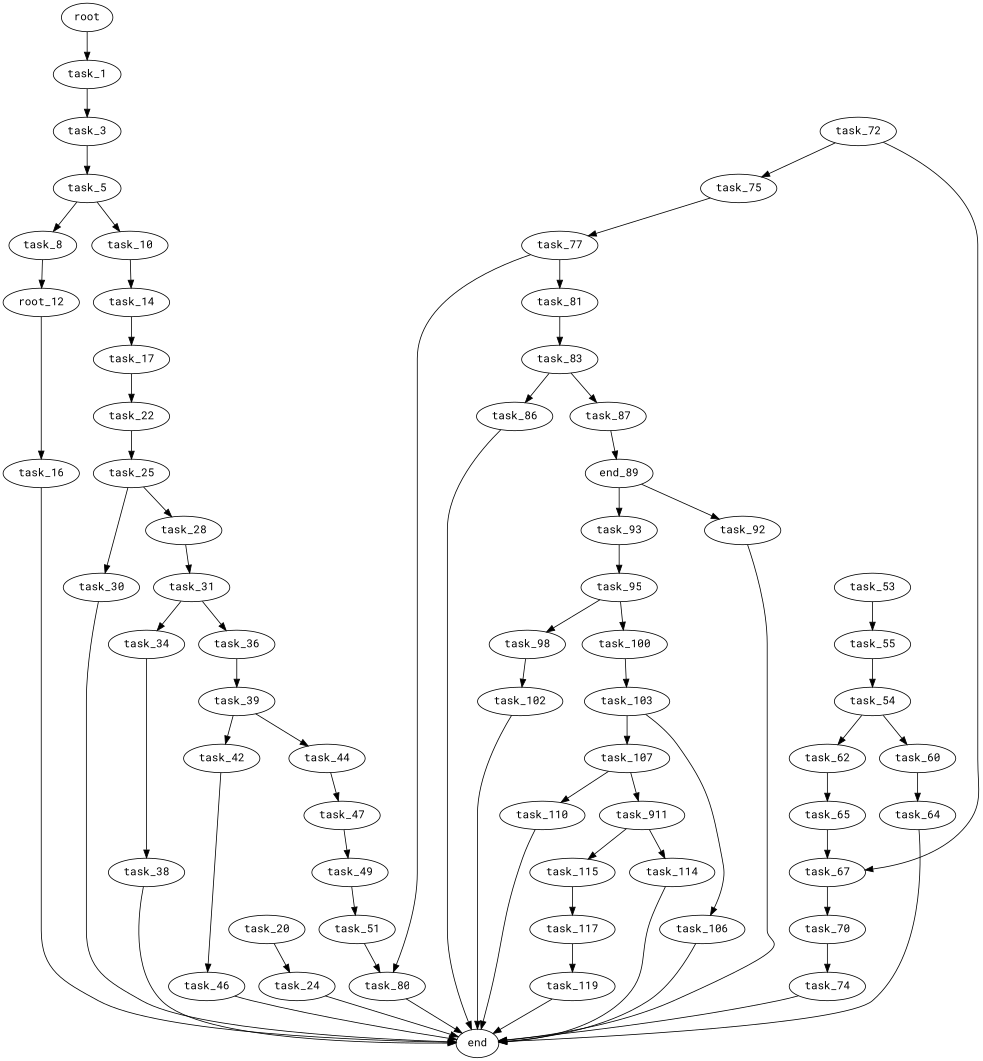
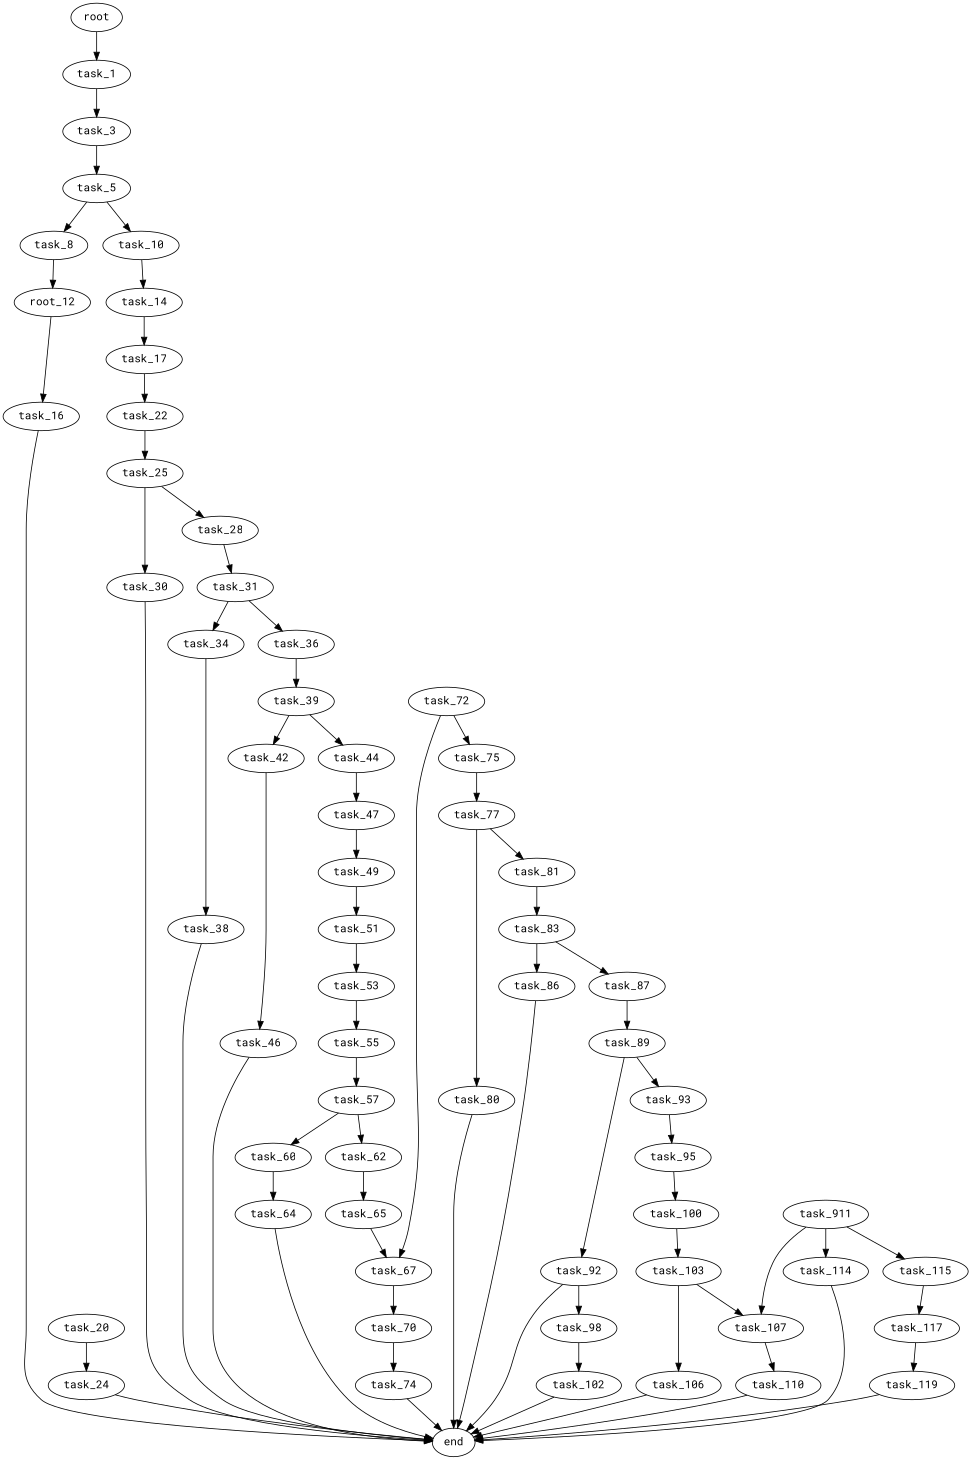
(619, 473) -> (627, 1043)
(577, 614) -> (579, 1296)
(872, 701) -> (356, 1100)
(634, 783) -> (774, 1261)
(370, 954) -> (356, 954)
